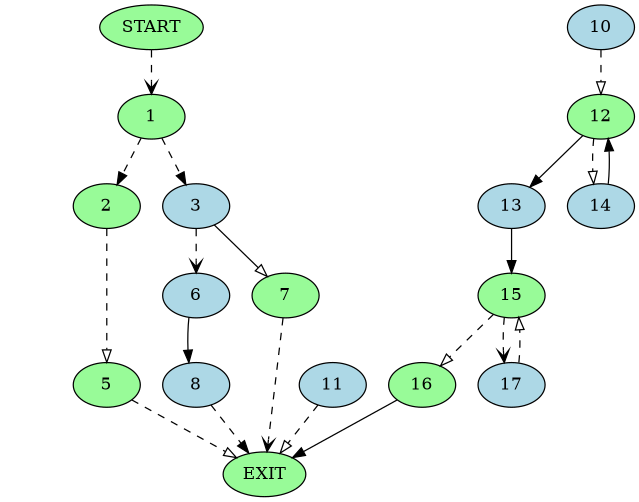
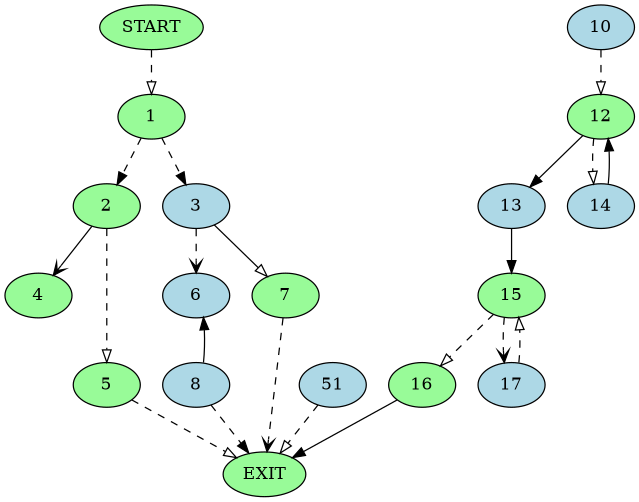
(151, 66) -> (151, 66)
none -> (38, 296)
(188, 334) -> (204, 346)
(333, 385) -> (333, 385)
